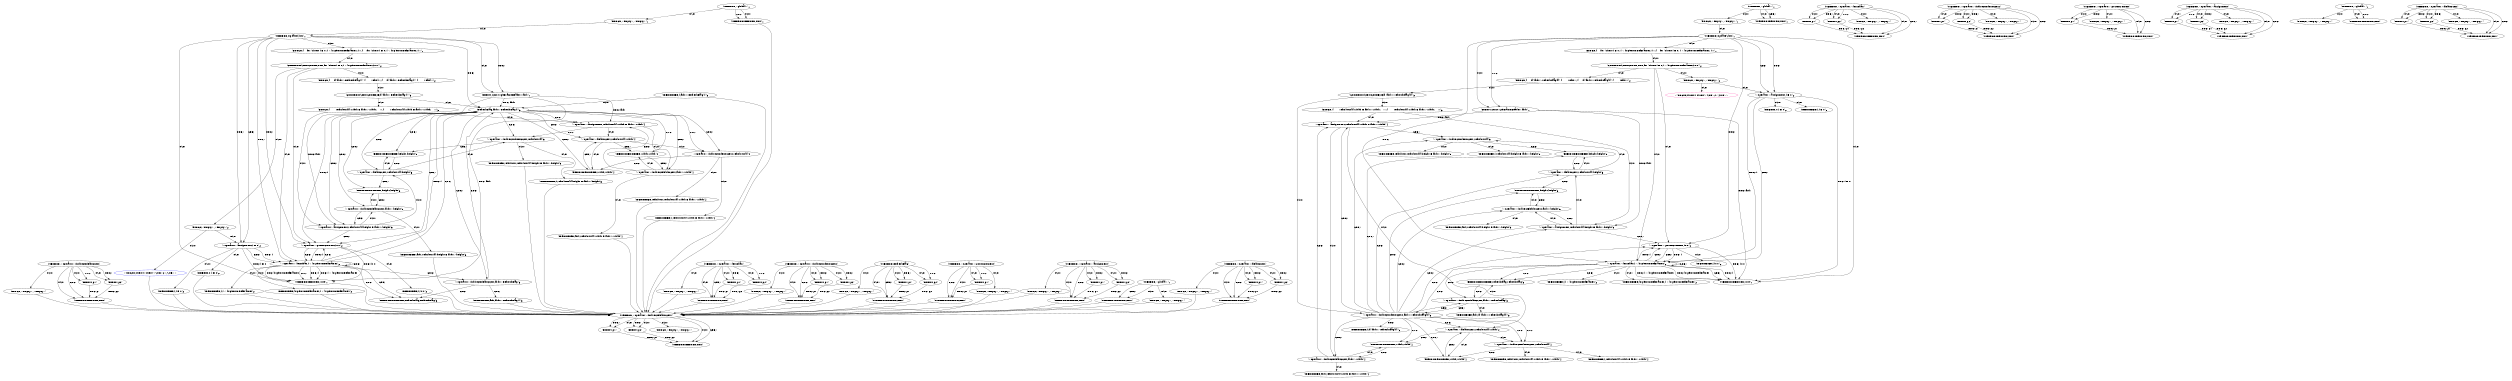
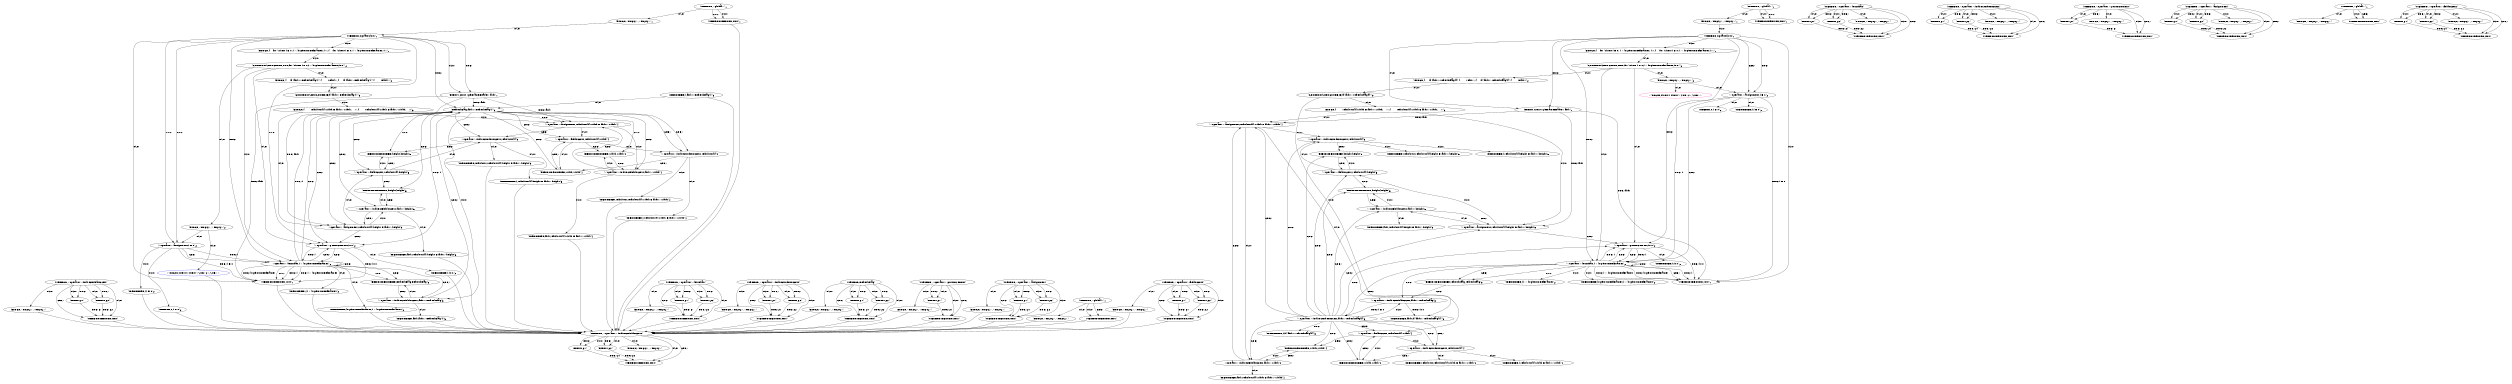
(439, 102) -> none
(460, 191) -> (464, 200)
(1297, 208) -> (1348, 241)
none -> (399, 291)
(463, 291) -> (413, 291)
(498, 291) -> (423, 310)
(1486, 292) -> none
(1444, 308) -> (1399, 310)
(1462, 308) -> (1378, 310)
(1483, 308) -> (1419, 310)
